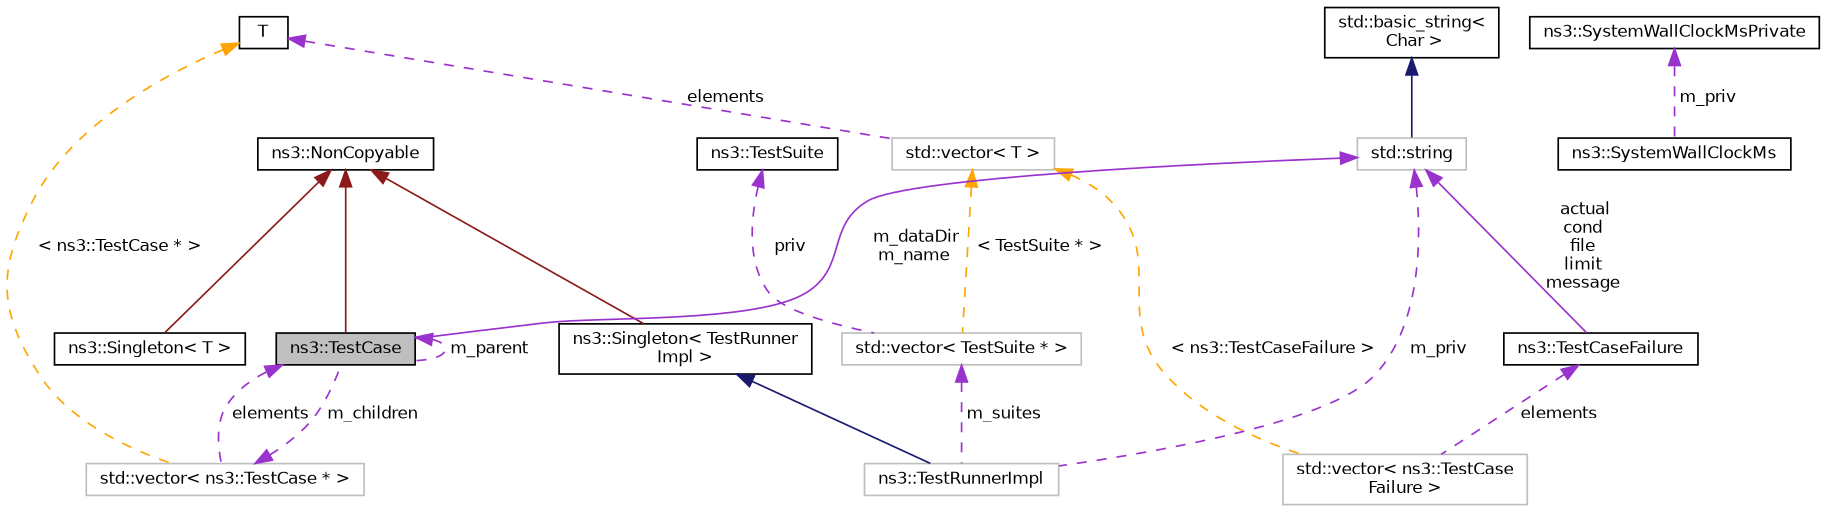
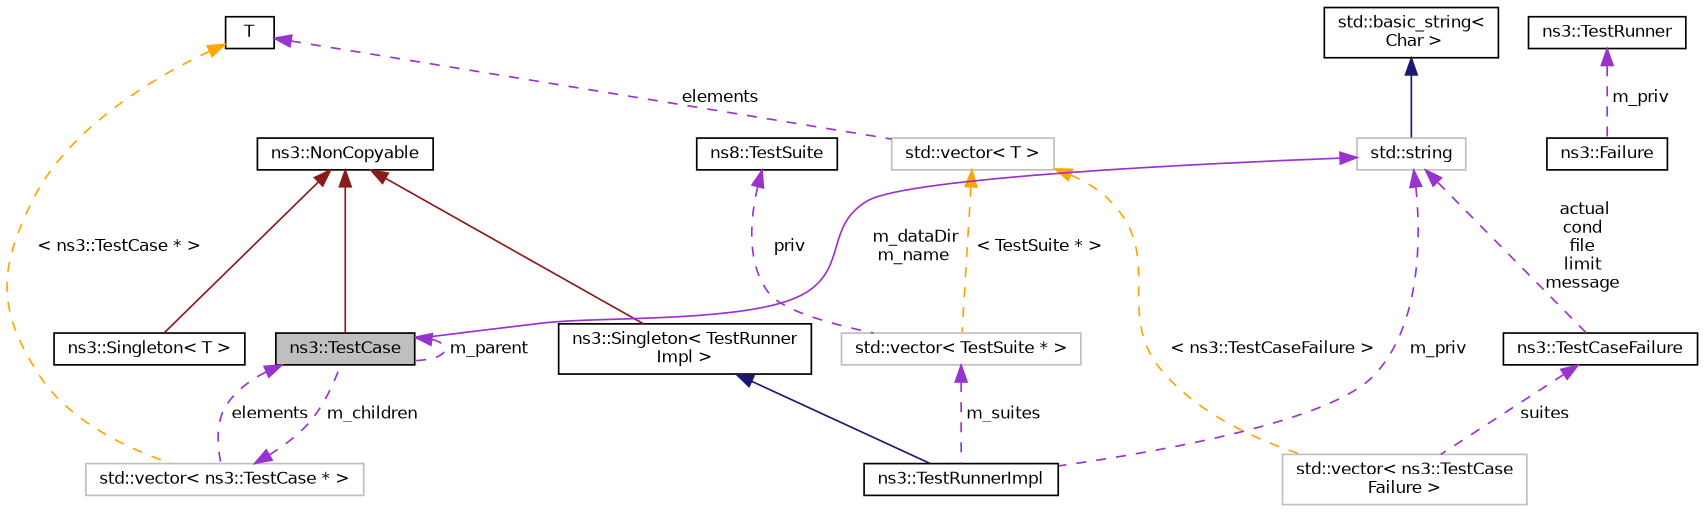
(1675, 33) -> (1607, 33)
(767, 154) -> (767, 154)
(1675, 154) -> (1607, 154)
(1512, 258) -> (1512, 258)
(1557, 414) -> (1543, 414)
(962, 479) -> (961, 479)
